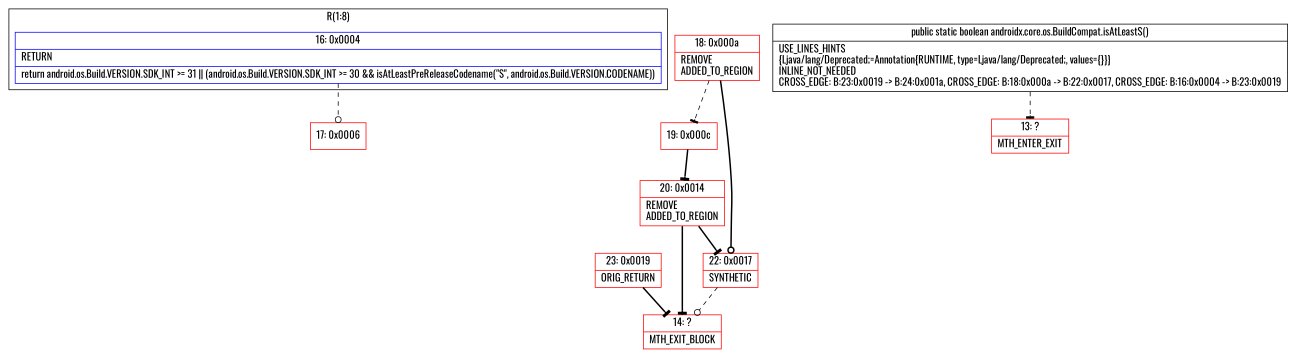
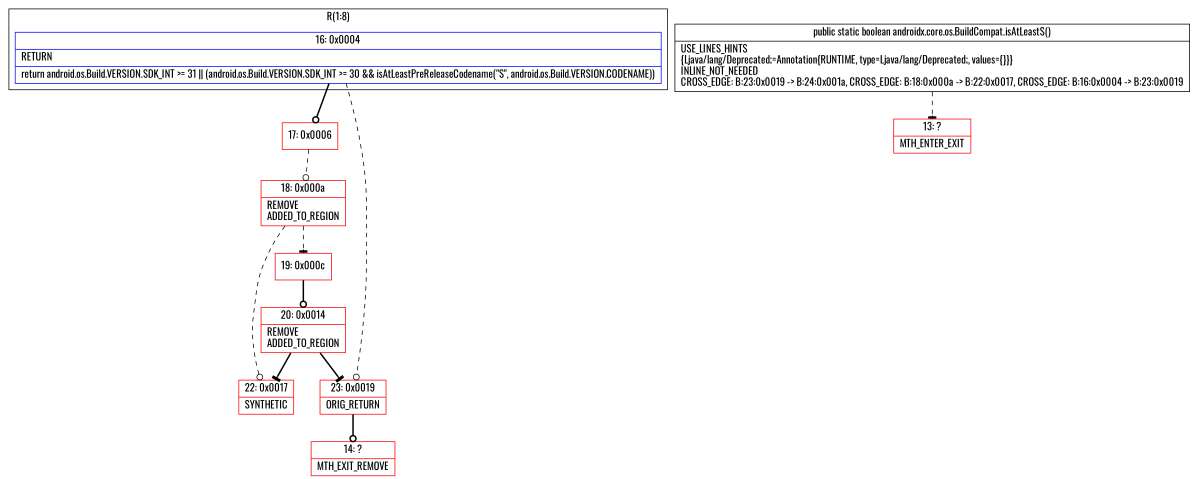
(338, 100) -> (323, 100)
none -> (307, 162)
(686, 163) -> (303, 291)
(730, 164) -> (256, 297)
none -> (366, 228)
(682, 268) -> (329, 365)
(708, 299) -> none
(654, 300) -> (353, 425)
(682, 340) -> (353, 467)
